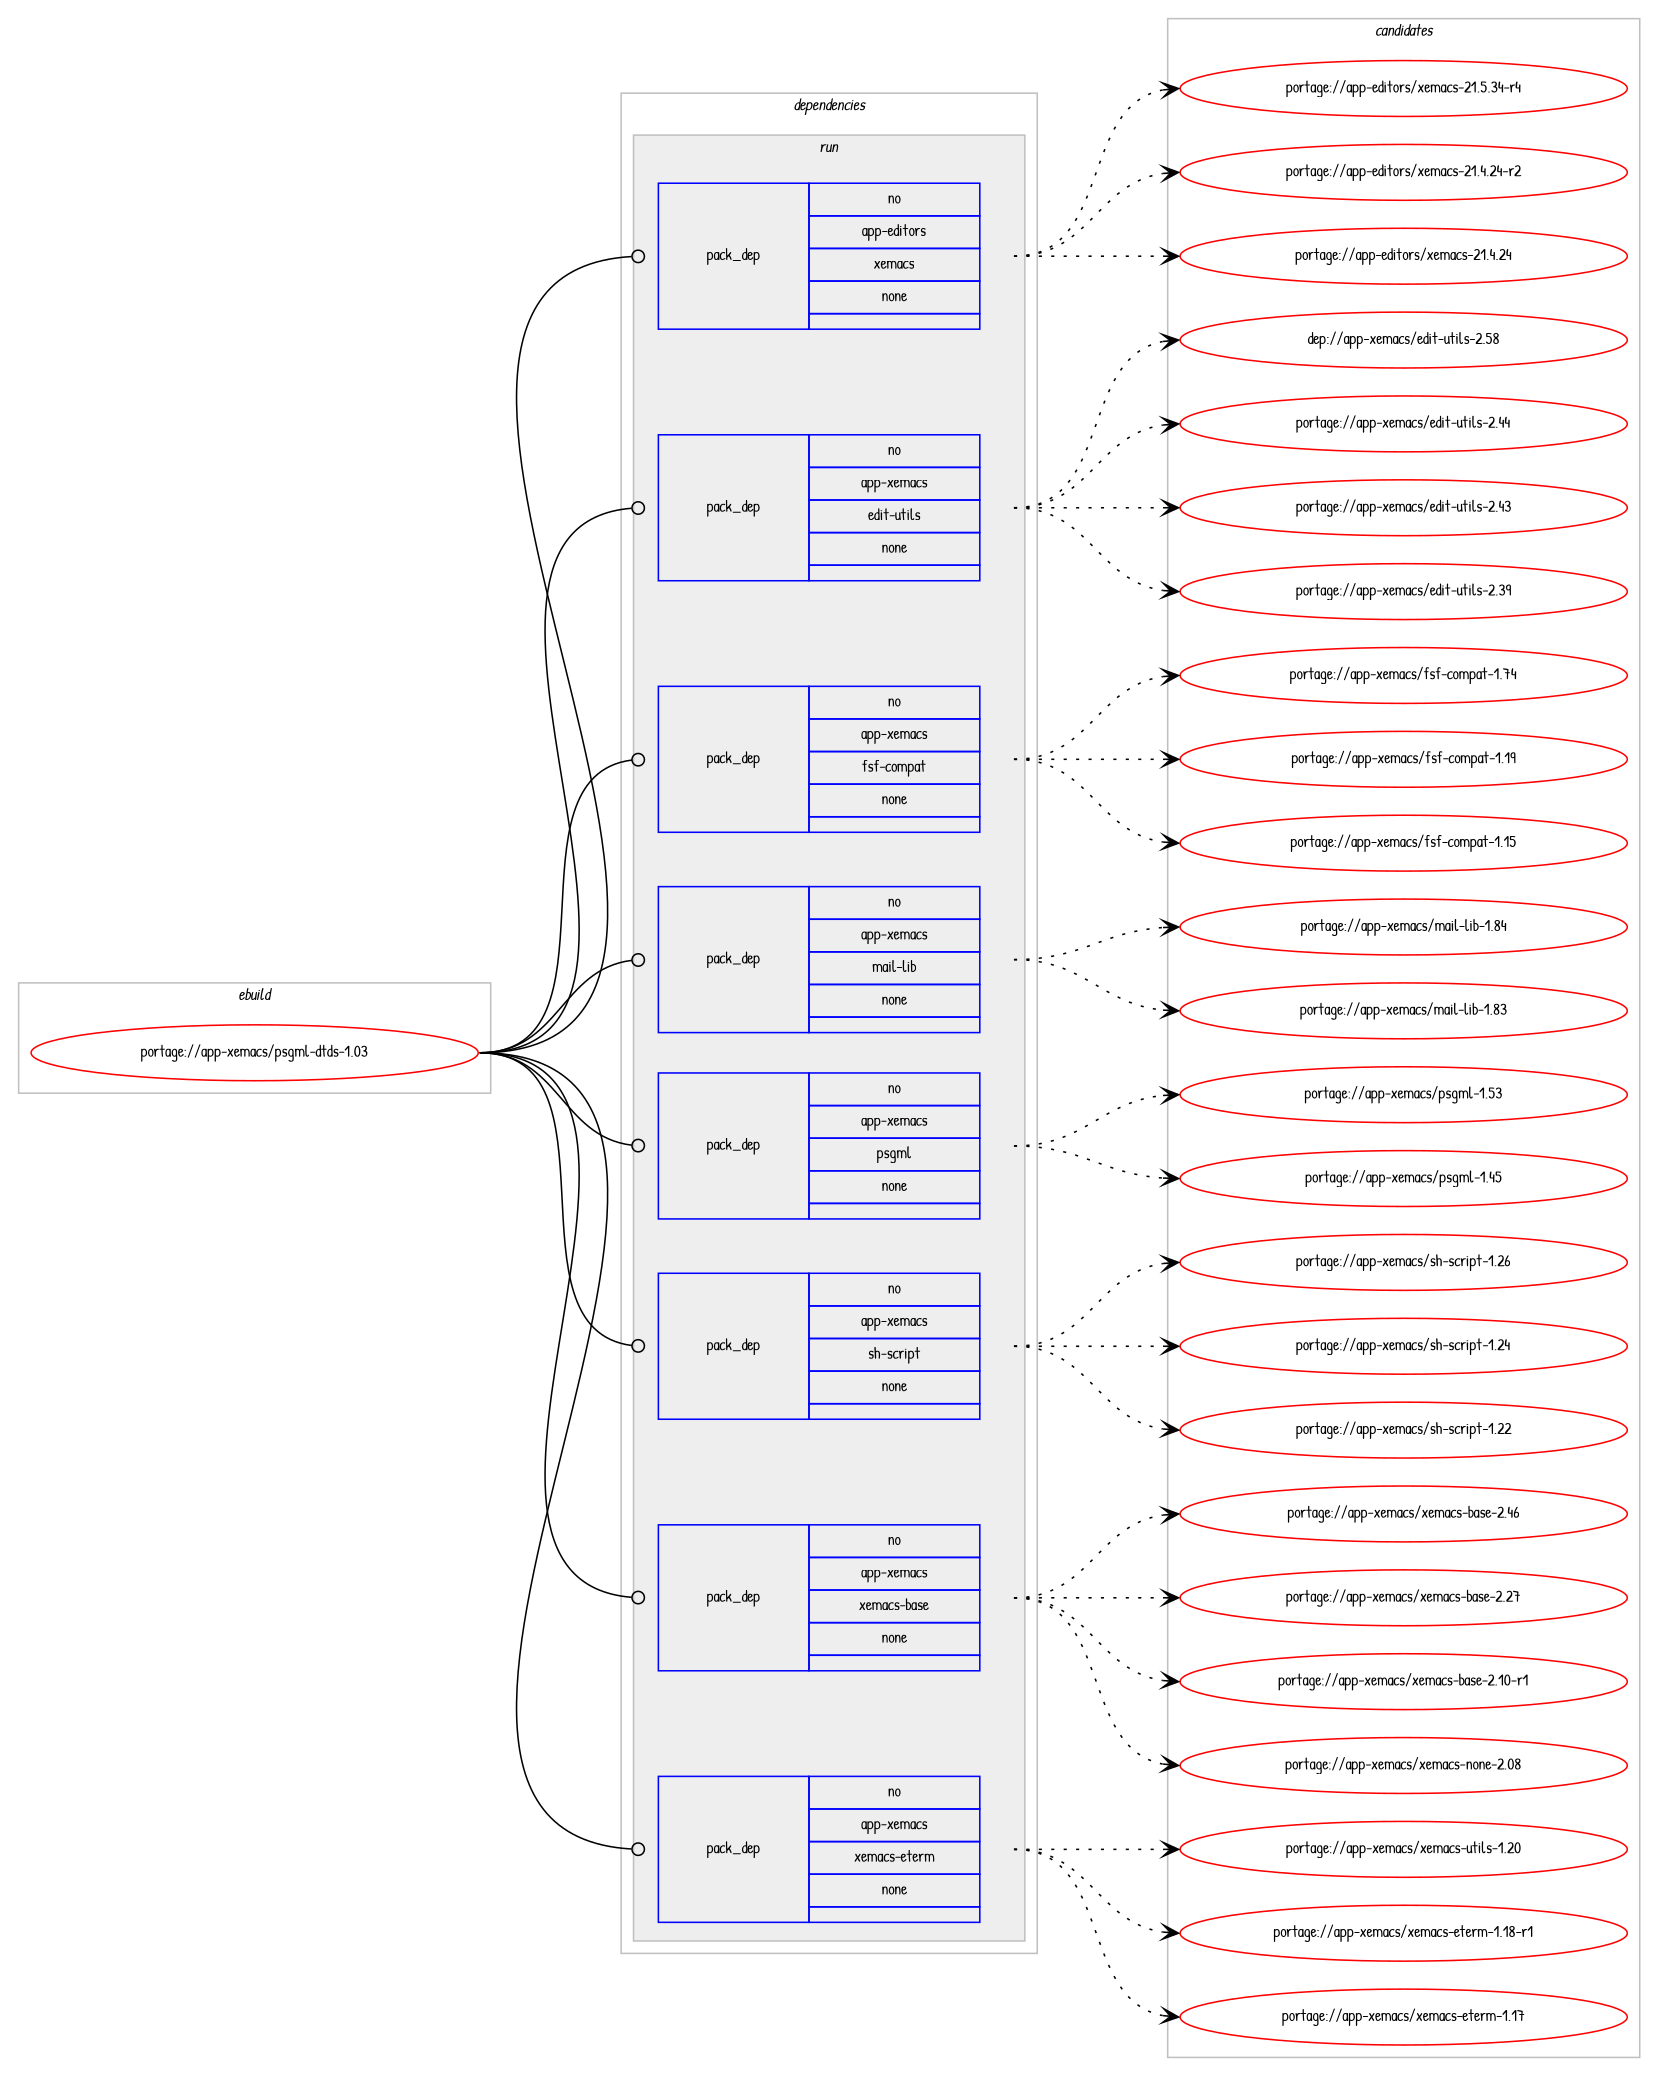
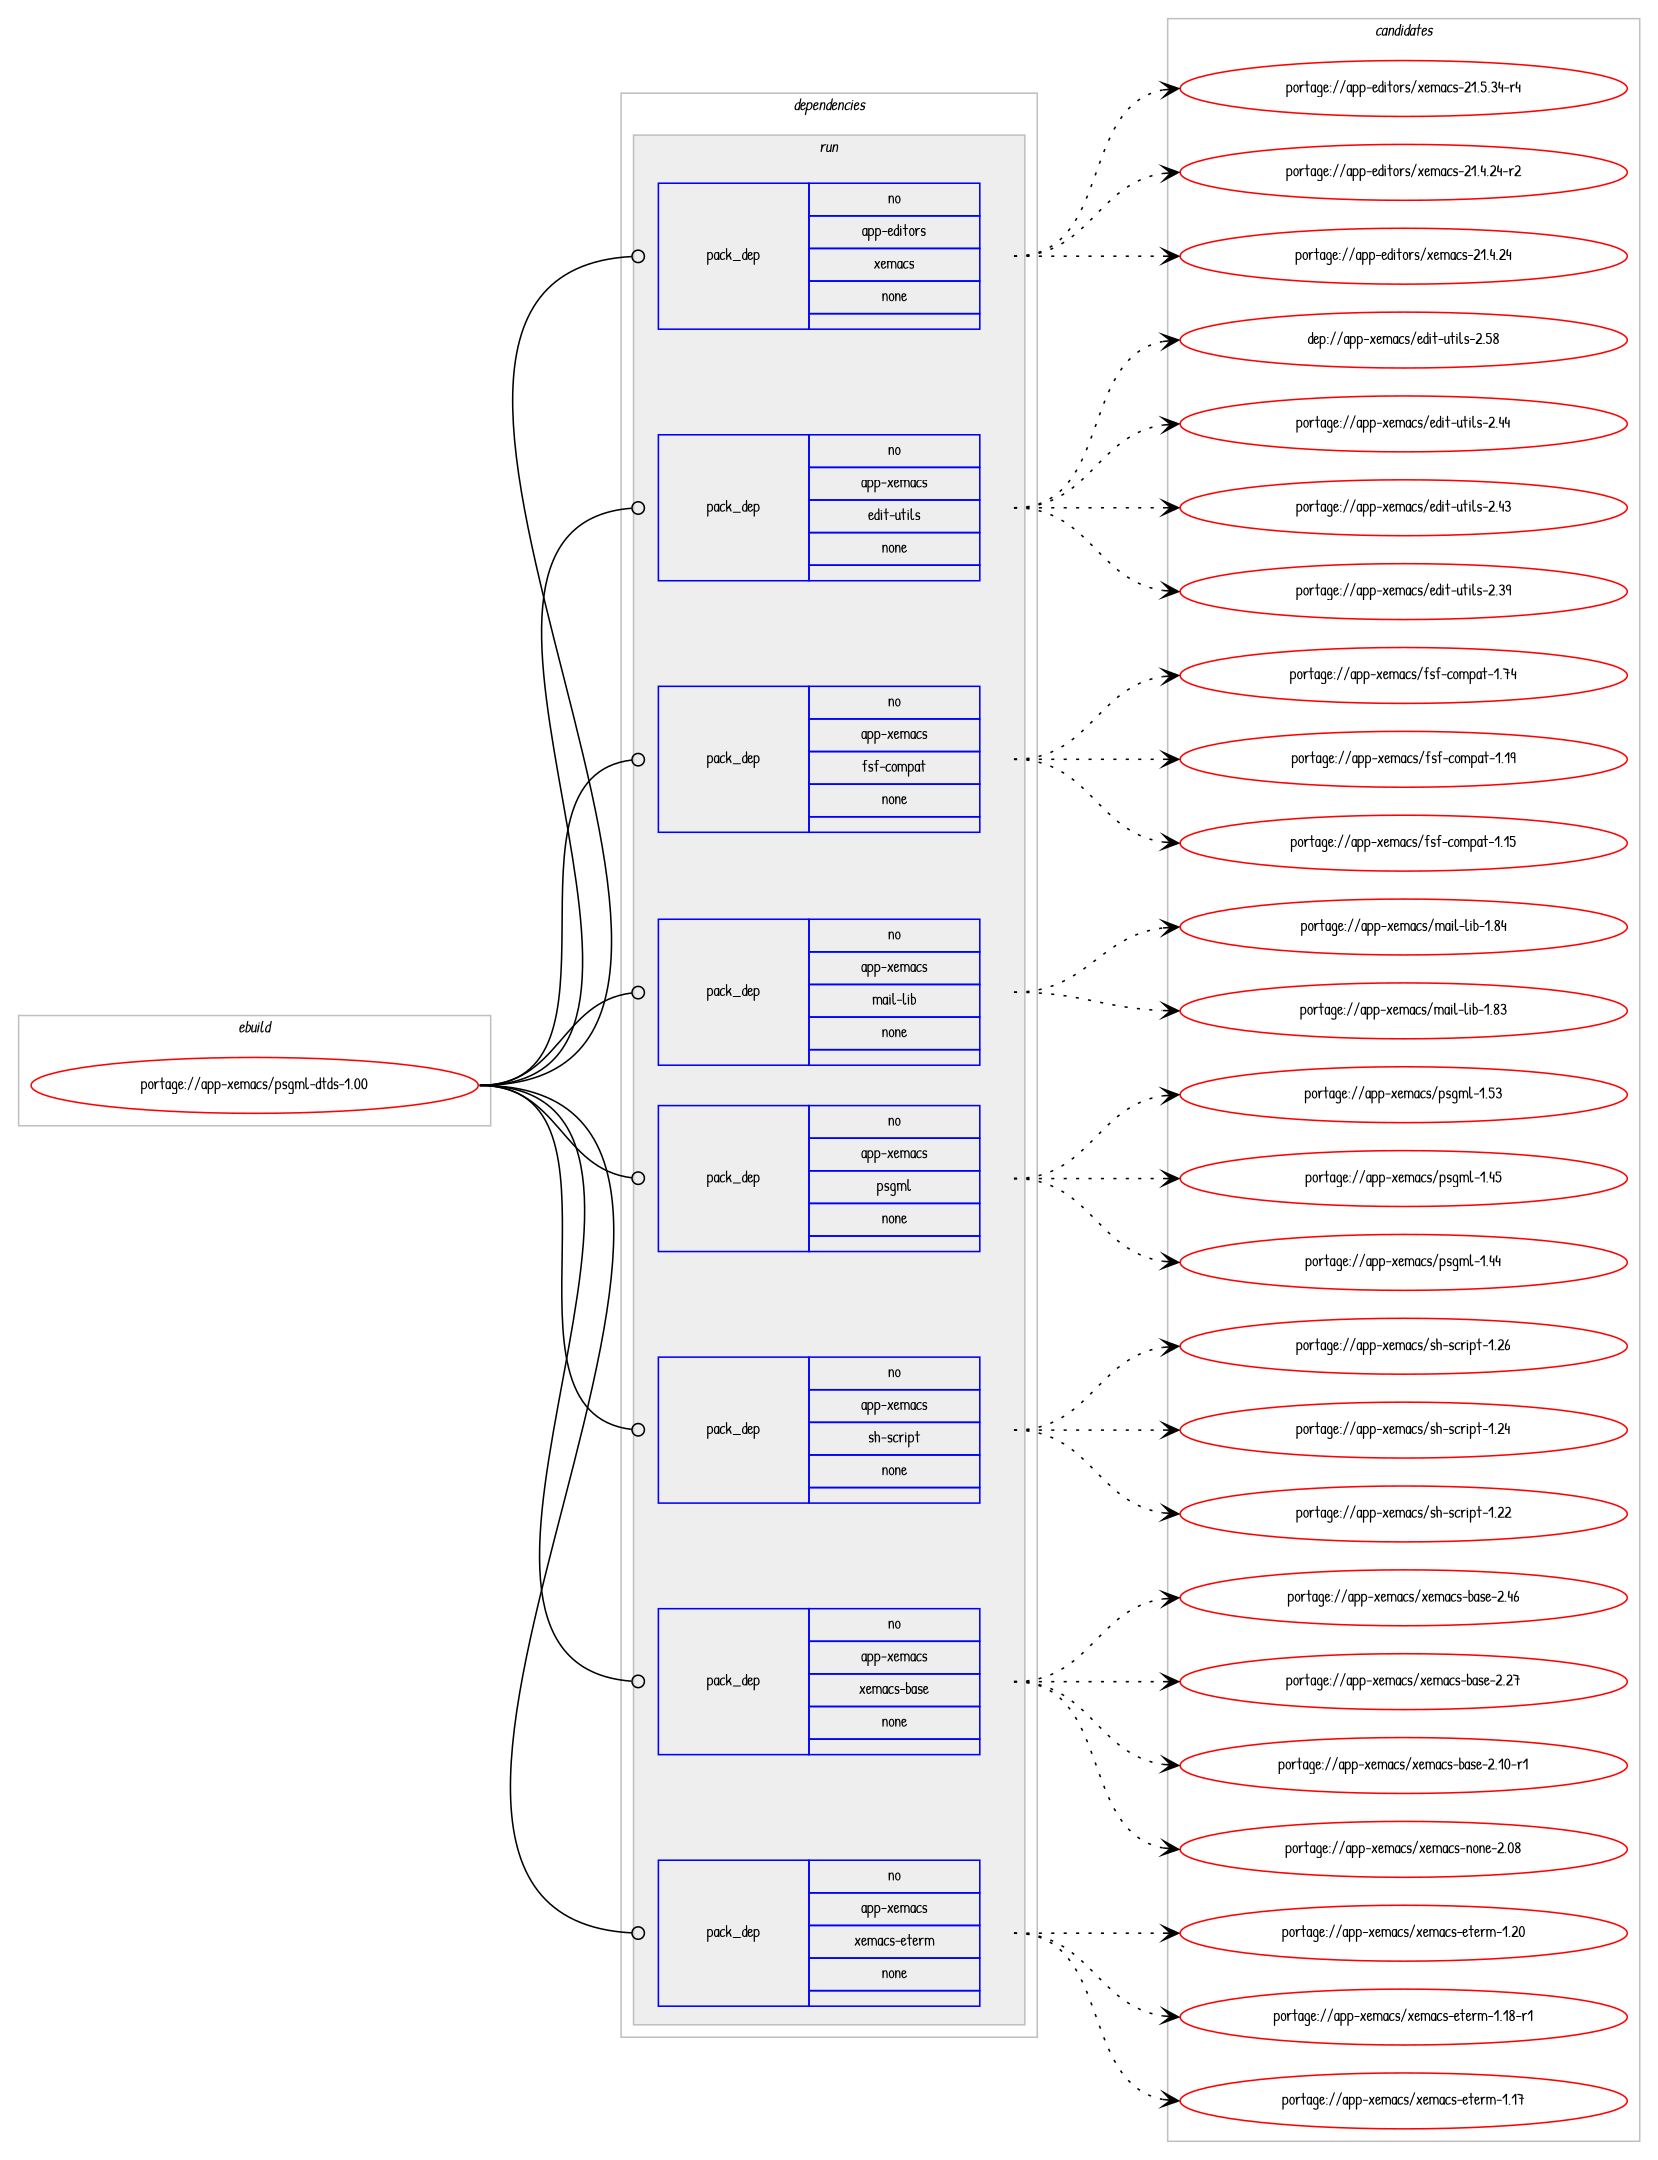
(255, 1053) -> (255, 1085)
none -> (1404, 1262)
(1404, 1849) -> (1404, 1933)
